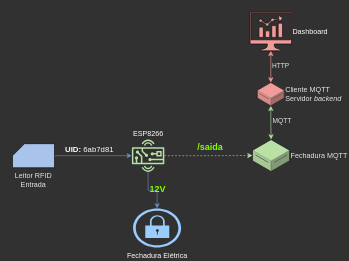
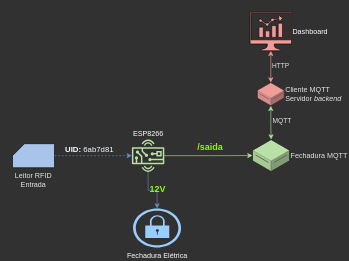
(91, 156) -> (91, 156)
(206, 156) -> (206, 156)
